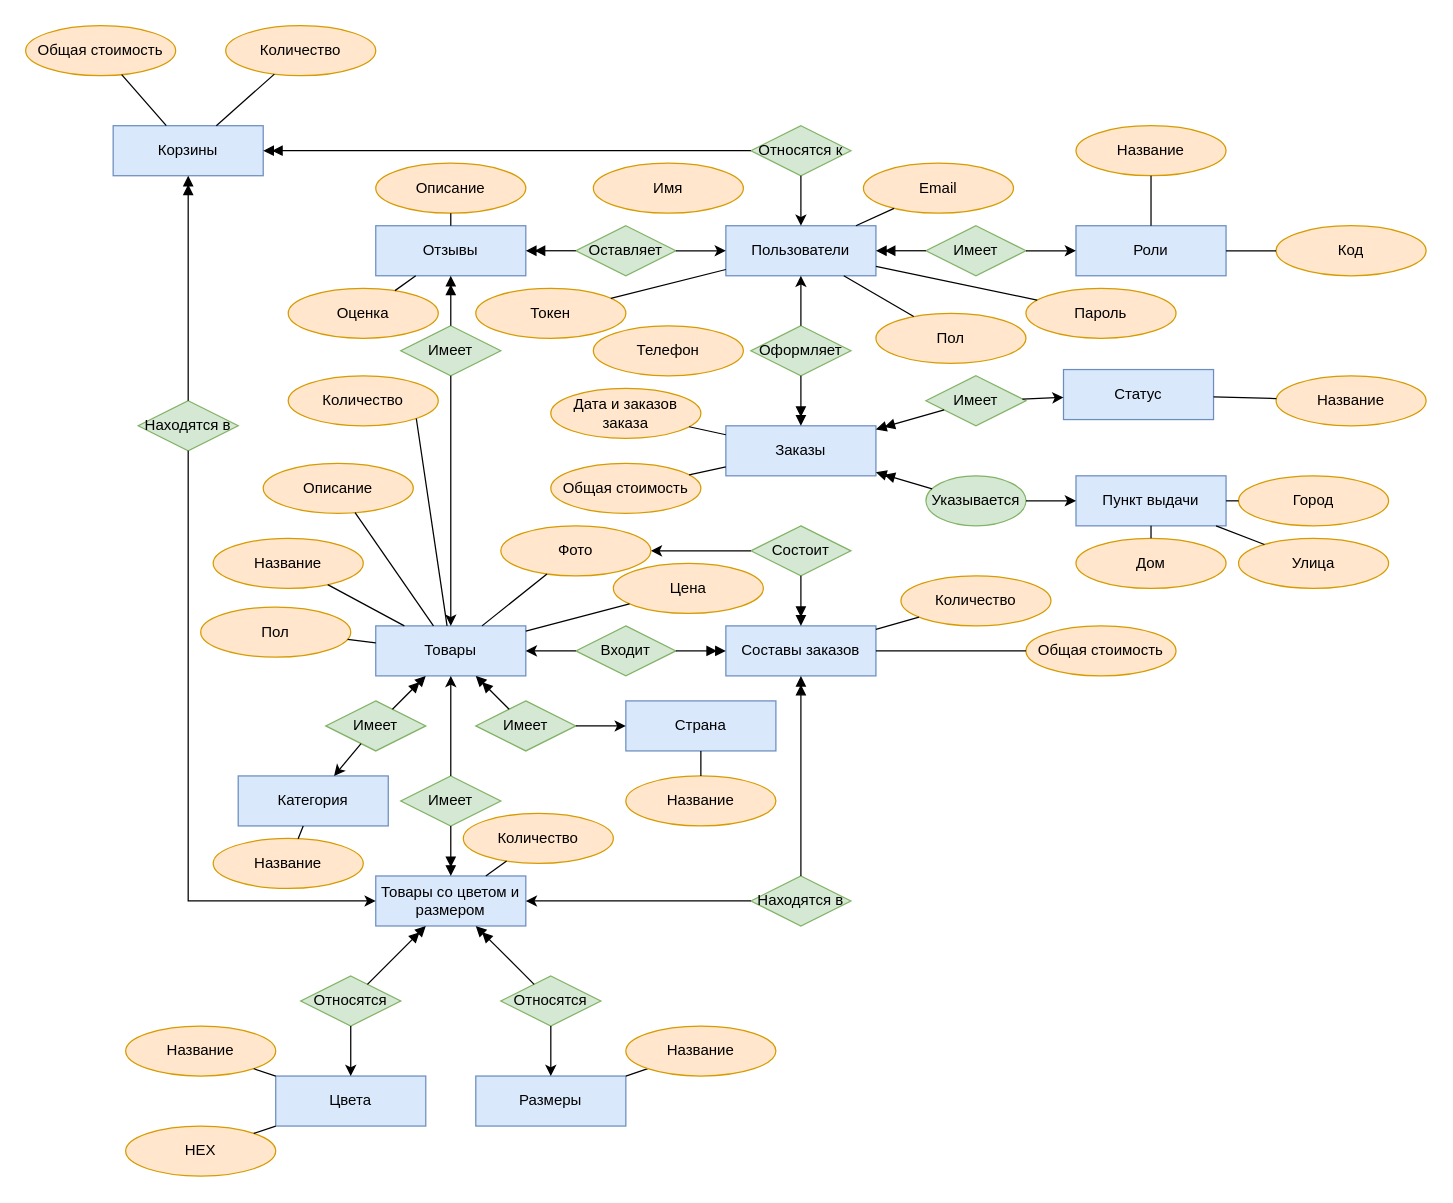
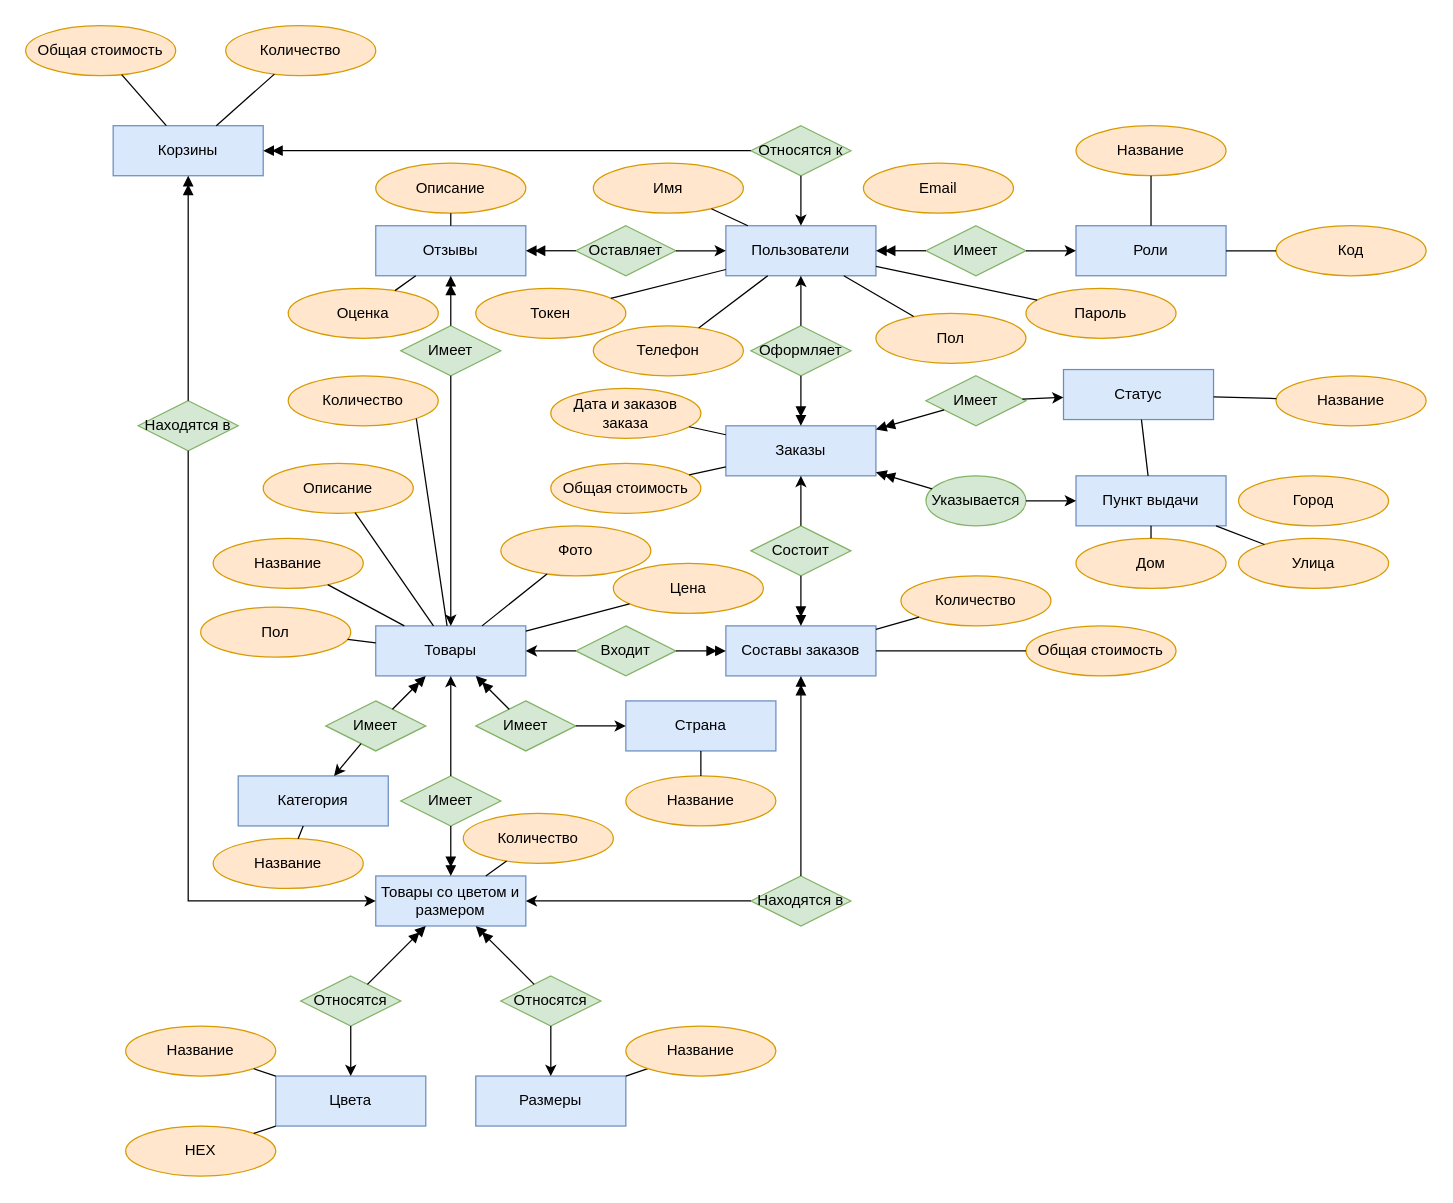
none -> (729, 217)
(874, 217) -> (733, 302)
(1232, 501) -> (1144, 448)
(705, 551) -> (801, 505)
